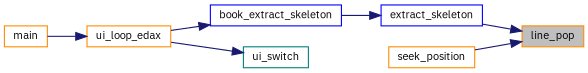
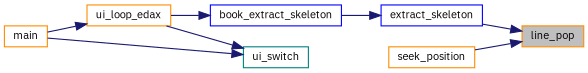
none -> (140, 46)
